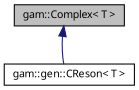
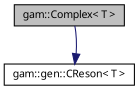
(62, 50) -> (76, 40)
